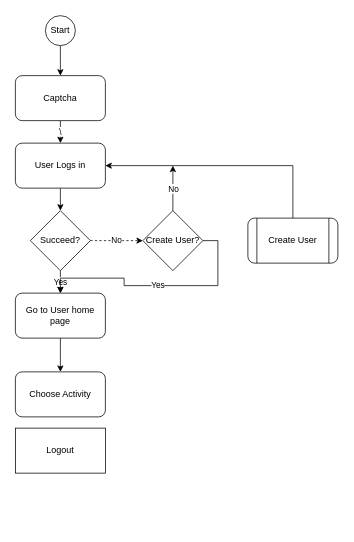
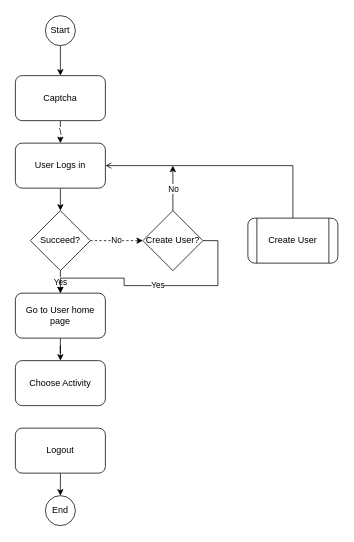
(112, 165) -> (110, 165)
(60, 394) -> (60, 383)
(60, 450) -> (60, 450)
none -> (60, 481)
none -> (60, 510)
